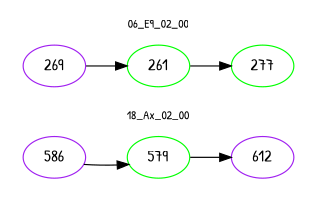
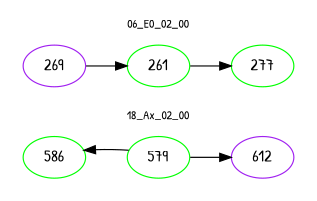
(159, 25) -> (159, 25)
(54, 157) -> (54, 157)
(100, 165) -> (112, 150)
